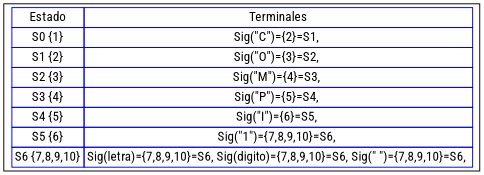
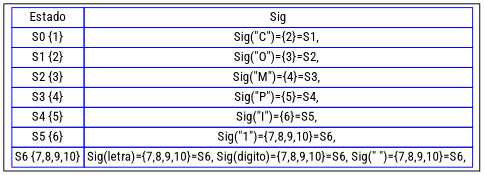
(278, 17) -> (278, 17)
